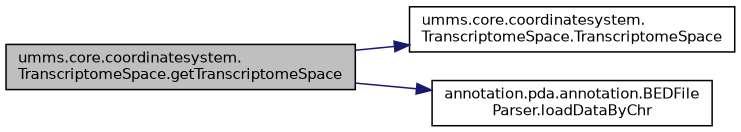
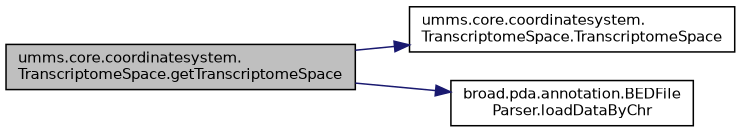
(572, 103) -> (572, 103)
